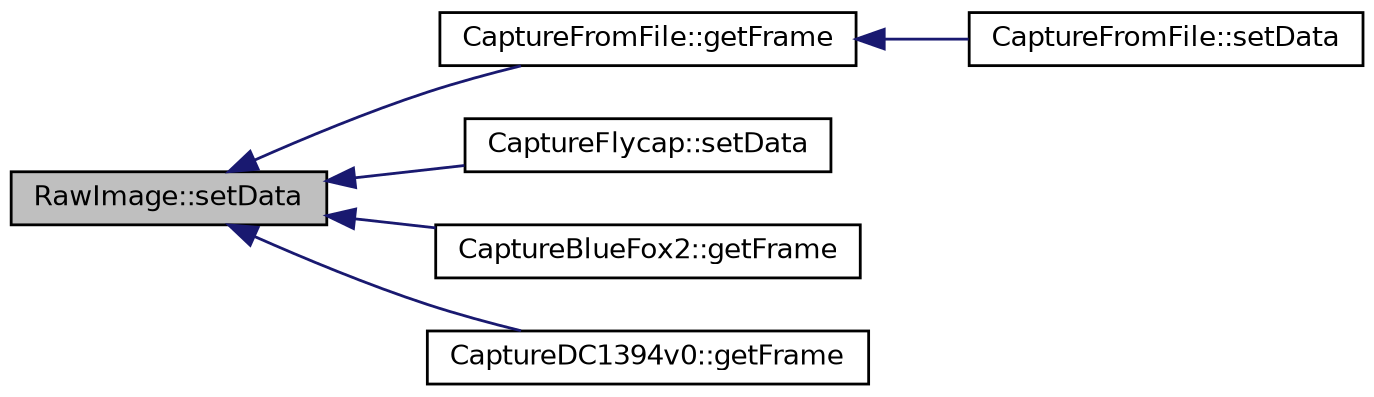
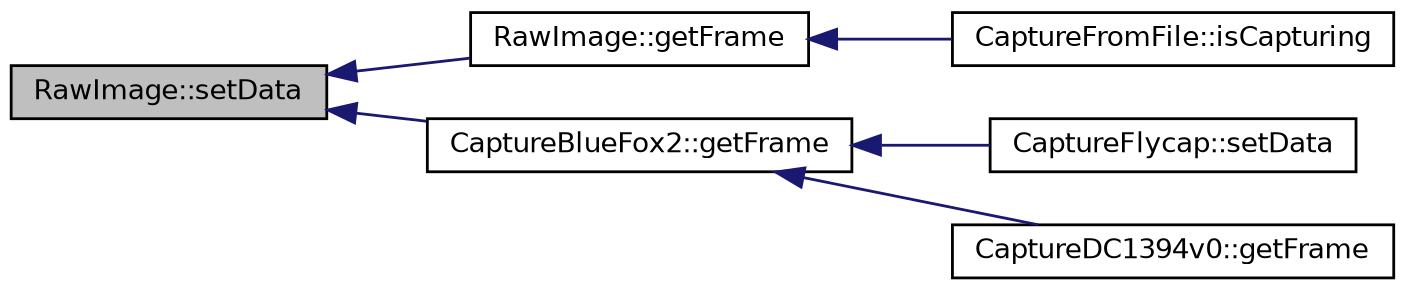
(648, 39) -> (640, 39)
(1166, 39) -> (1173, 39)
(410, 172) -> (936, 145)
(386, 290) -> (921, 201)
